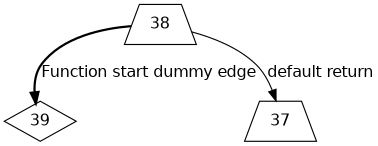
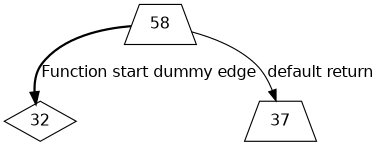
(160, 24) -> (160, 24)
(40, 121) -> (40, 121)
